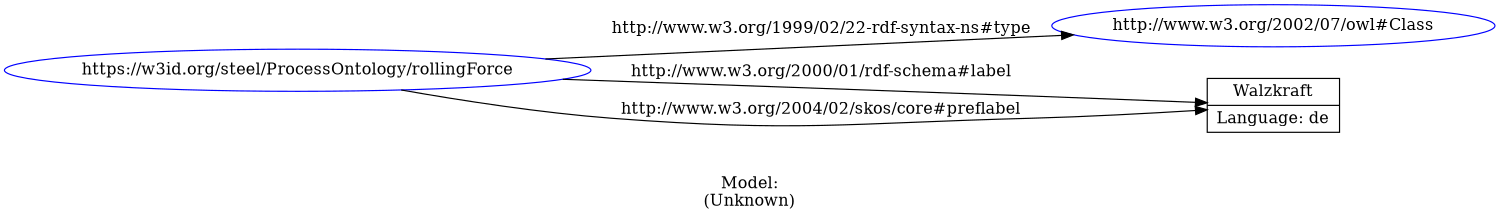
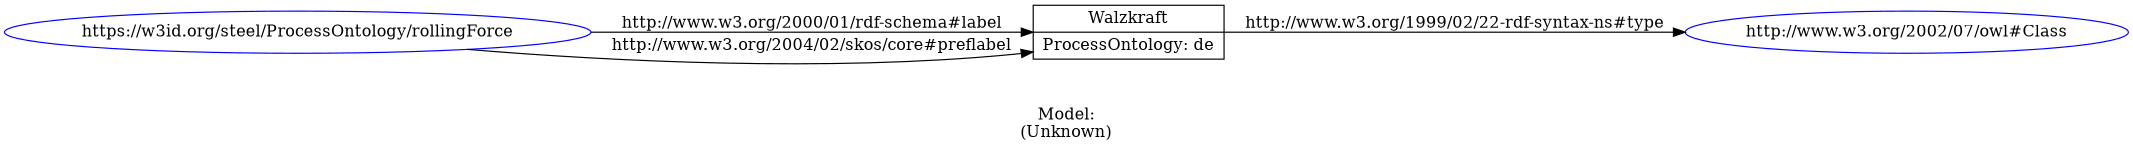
(803, 47) -> (1449, 32)
(1273, 118) -> (1129, 45)
